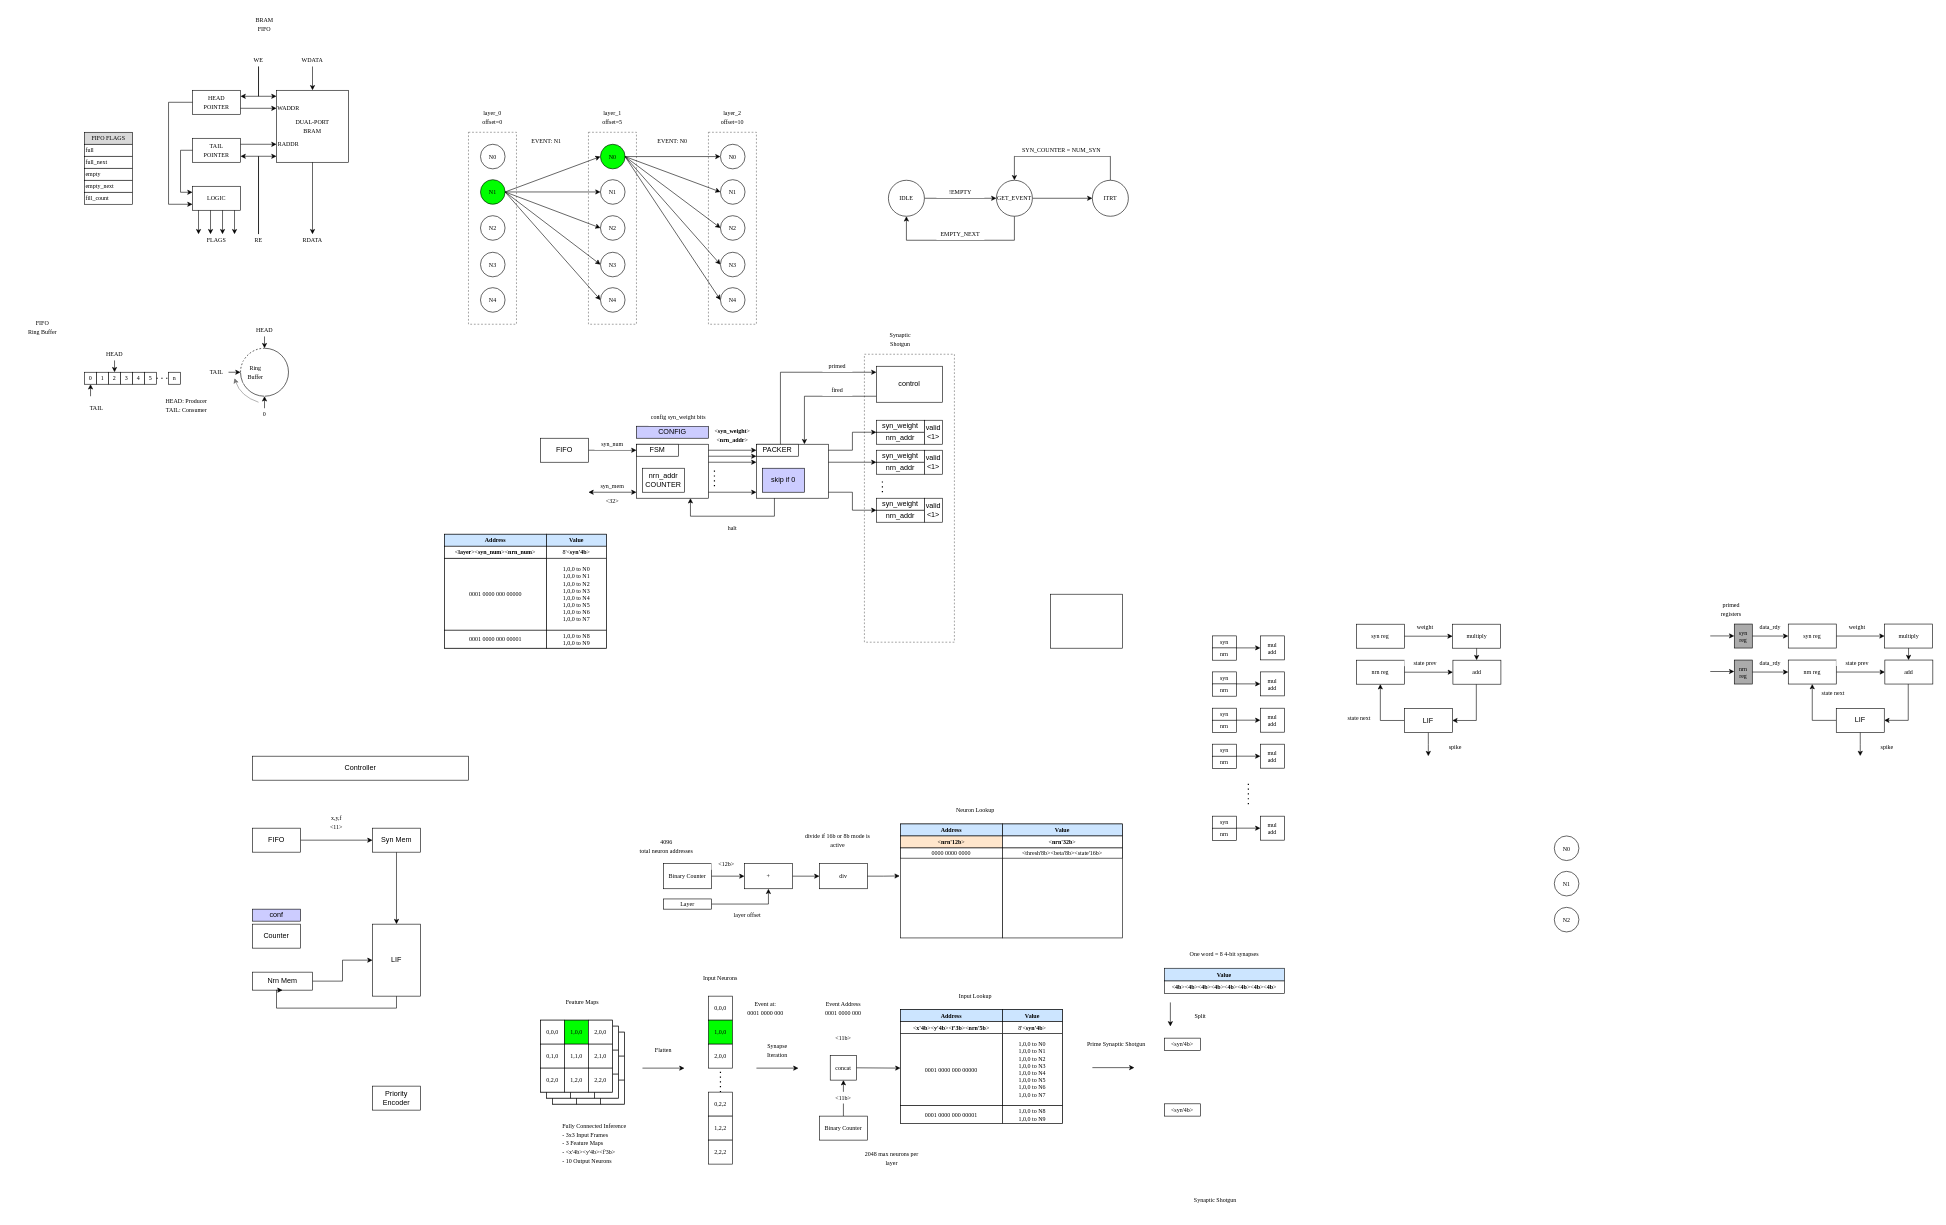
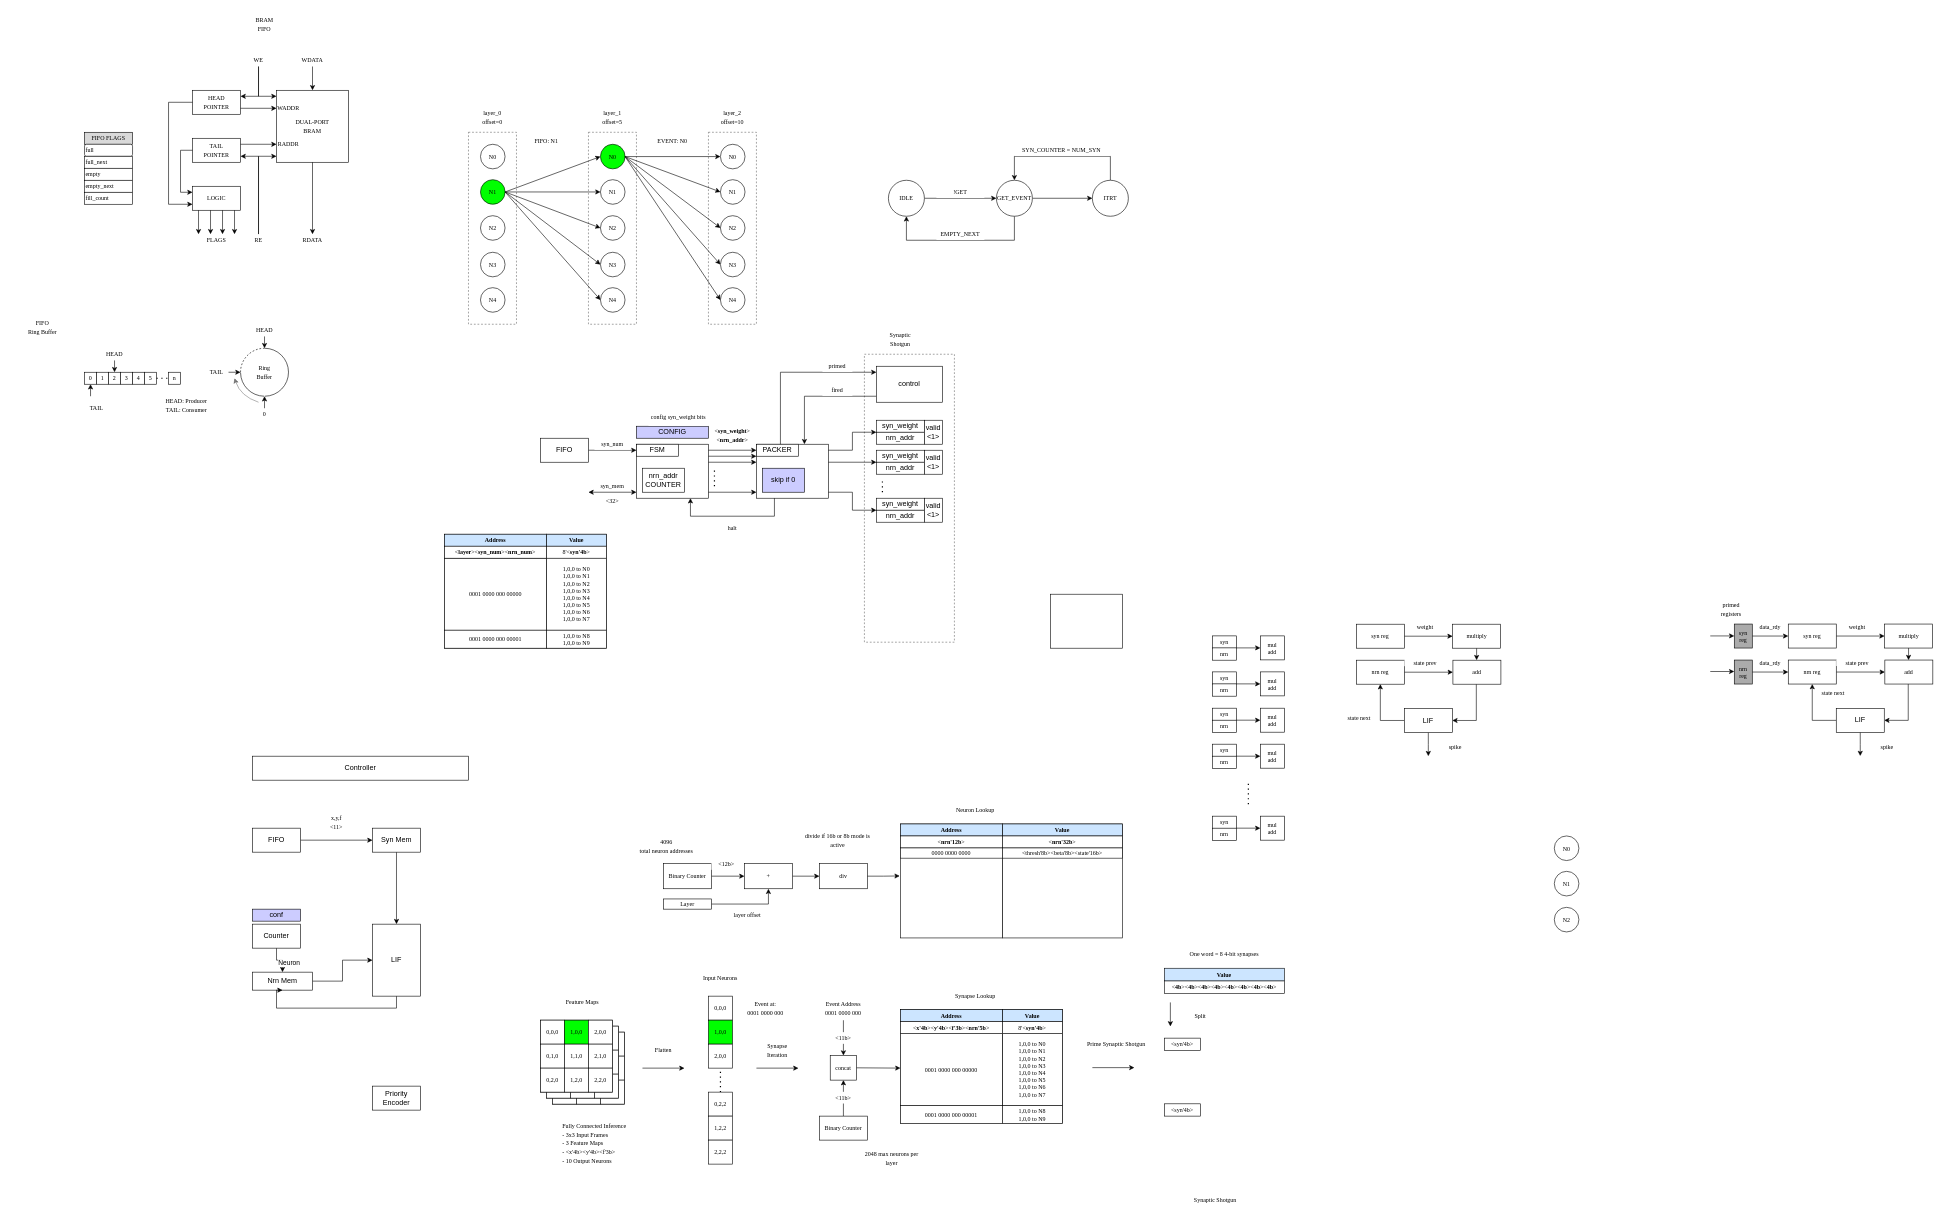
(546, 141) -> (546, 141)
(108, 150) -> (108, 150)
(960, 192) -> (960, 192)
(255, 372) -> (264, 372)
(951, 842) -> (951, 842)
none -> (277, 960)
(975, 996) -> (975, 996)
none -> (843, 1026)
